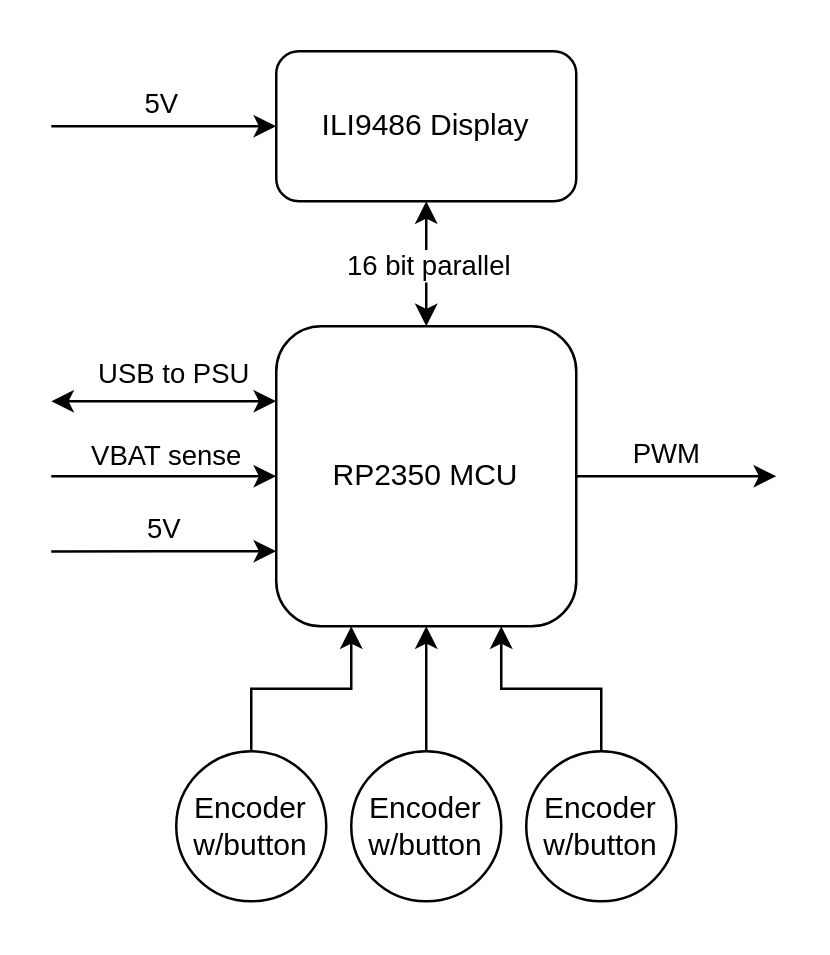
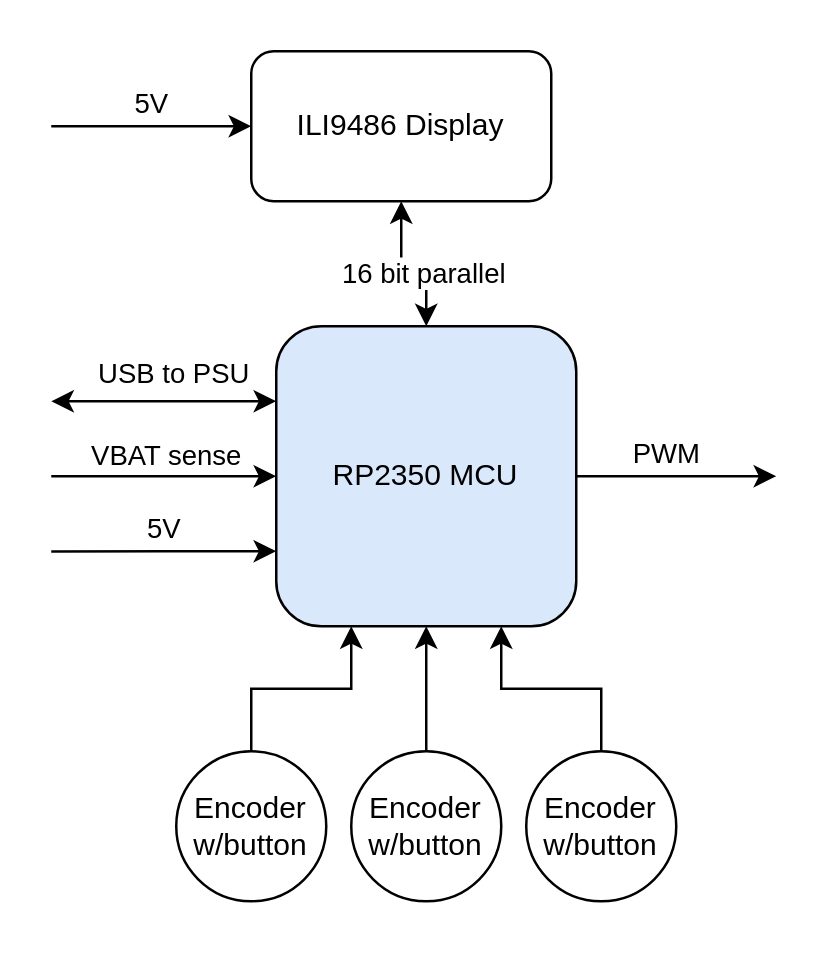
(426, 126) -> (401, 126)
(426, 476) -> (426, 476)
